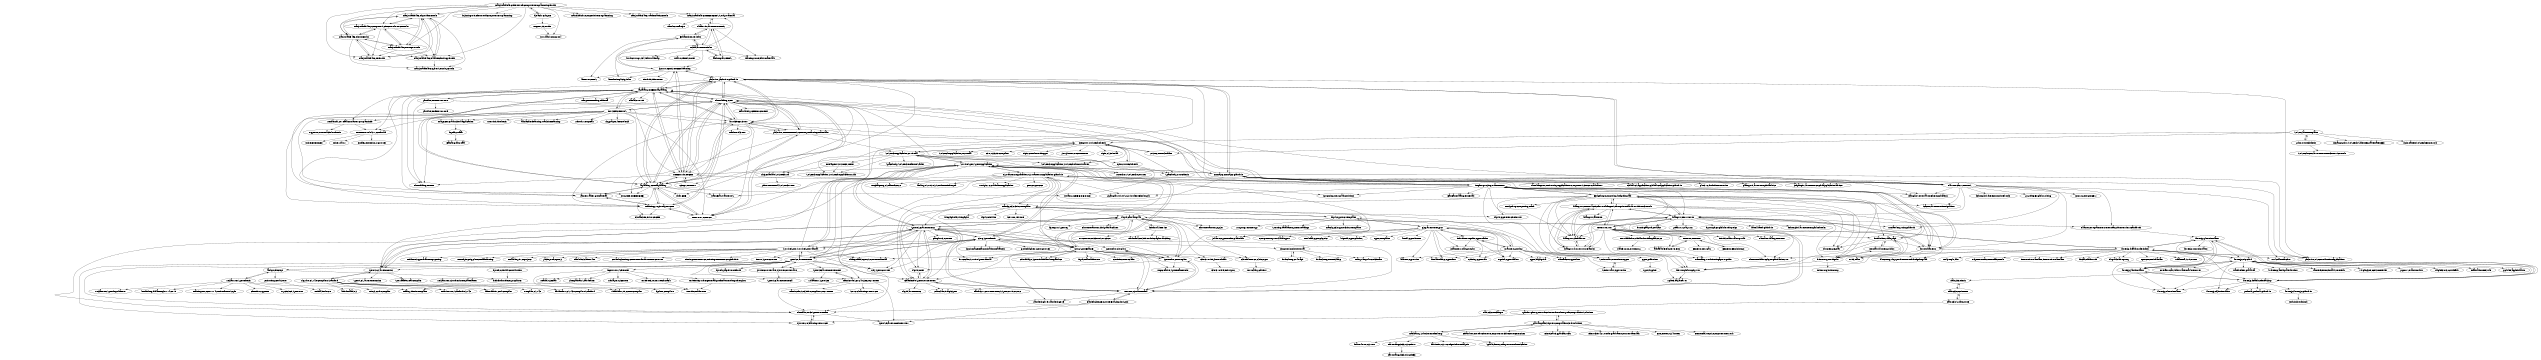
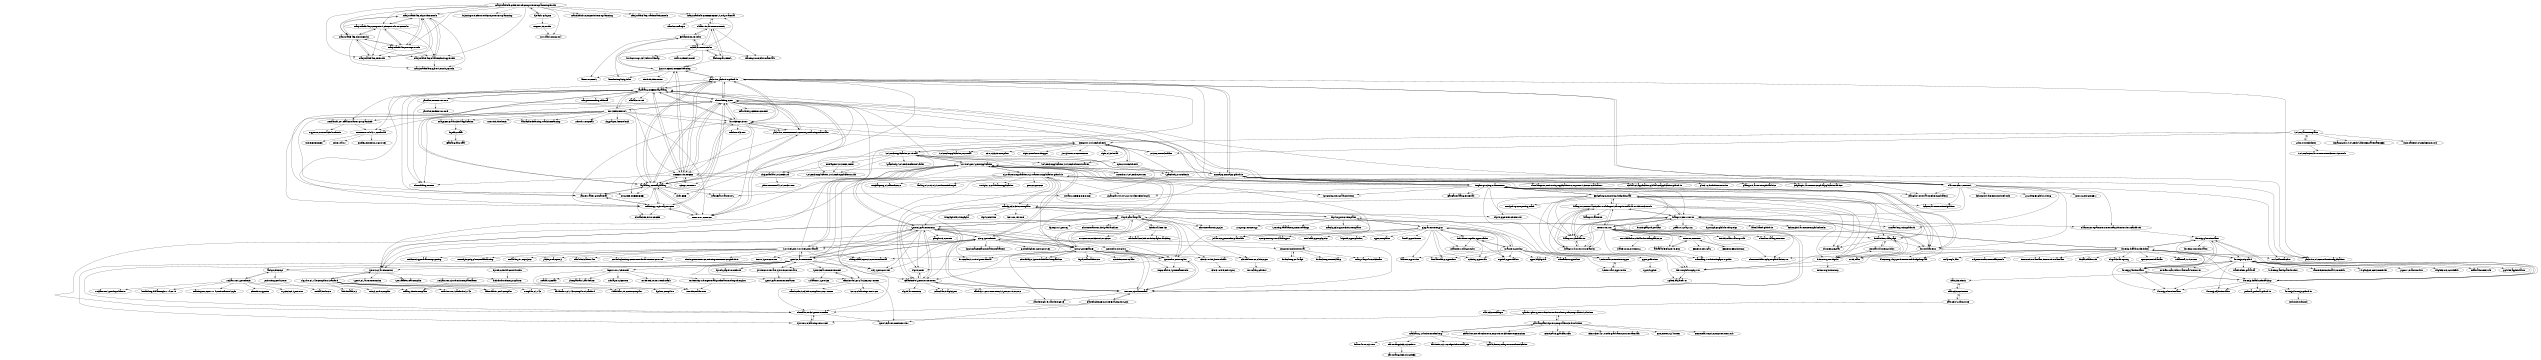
none -> (701, 63)
(849, 142) -> none
(644, 242) -> none
(780, 281) -> (780, 281)
